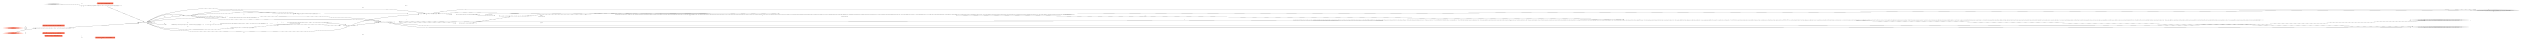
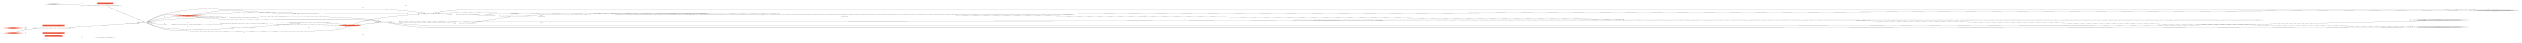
(188, 16) -> (188, 16)
(350, 25) -> (350, 25)
(105, 38) -> (105, 38)
